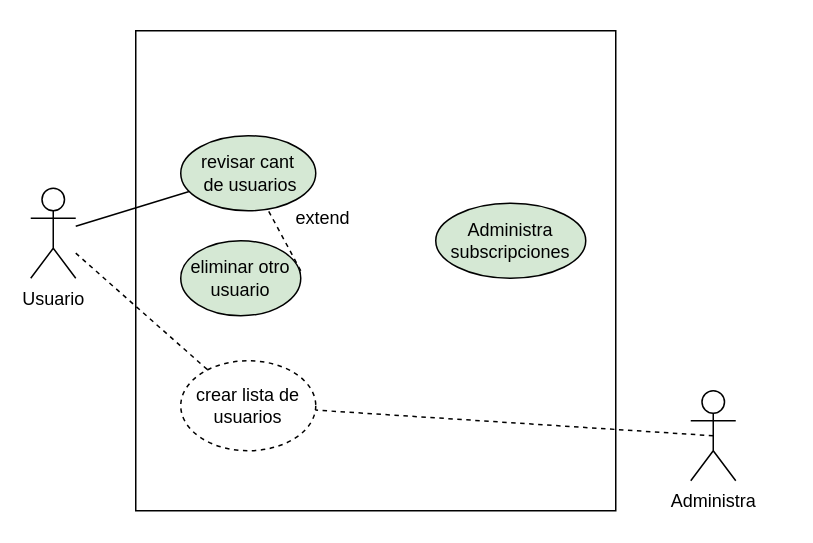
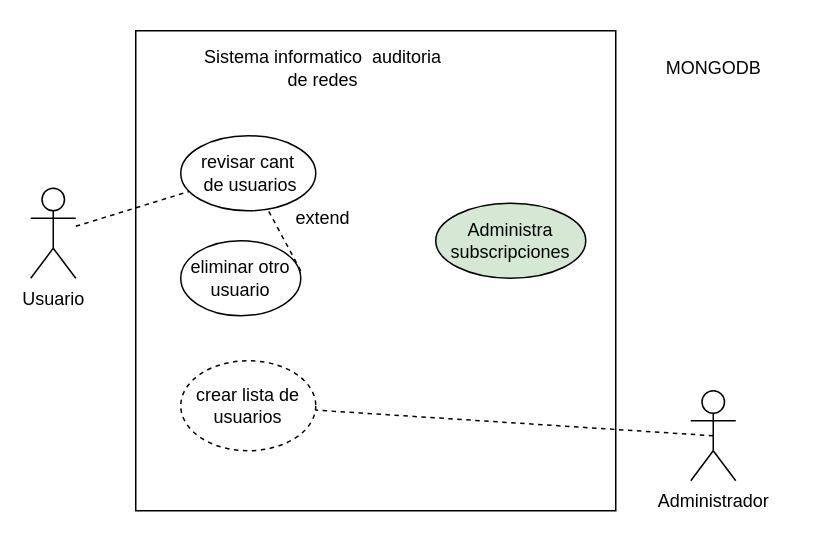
none -> (323, 68)
none -> (713, 68)
(248, 173) -> (248, 173)
(133, 209) -> (133, 209)
(241, 278) -> (241, 278)
(142, 311) -> none
(714, 502) -> (714, 502)
